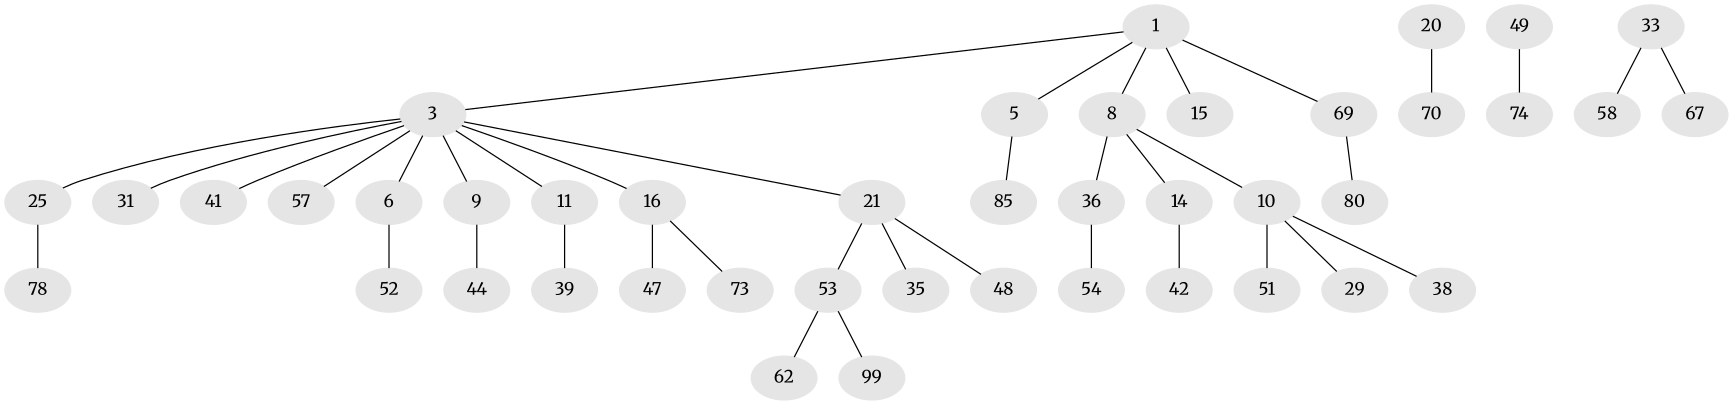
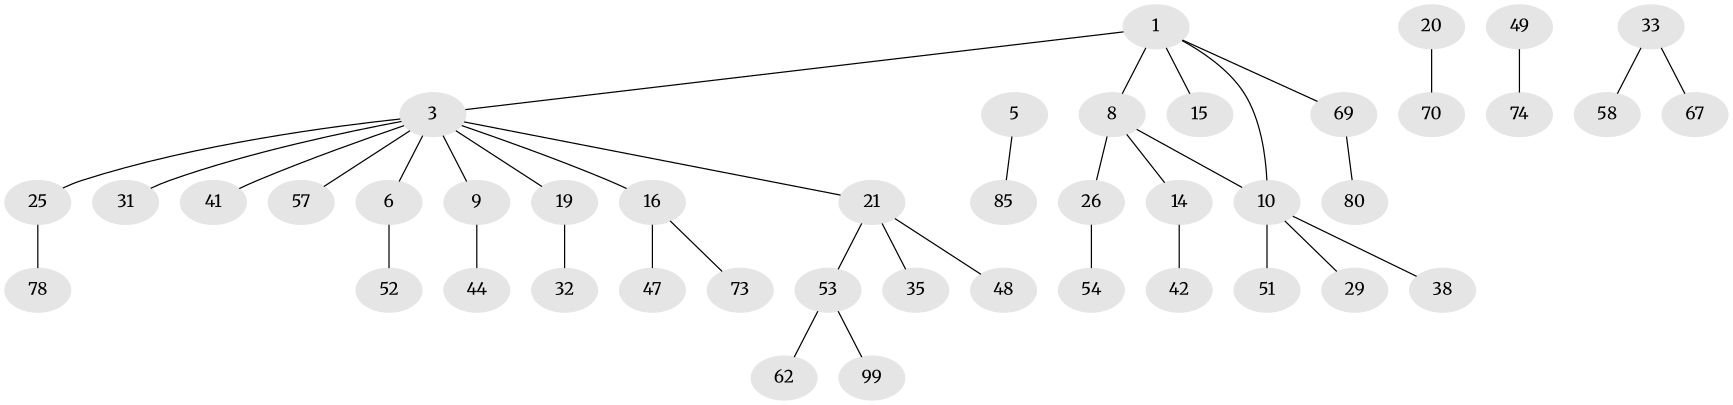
(1085, 71) -> (1246, 97)
(565, 202) -> (565, 202)
(1091, 202) -> (1091, 202)
(565, 290) -> (565, 290)
